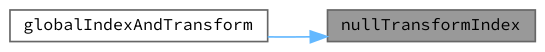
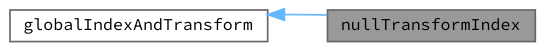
(289, 37) -> (306, 15)
